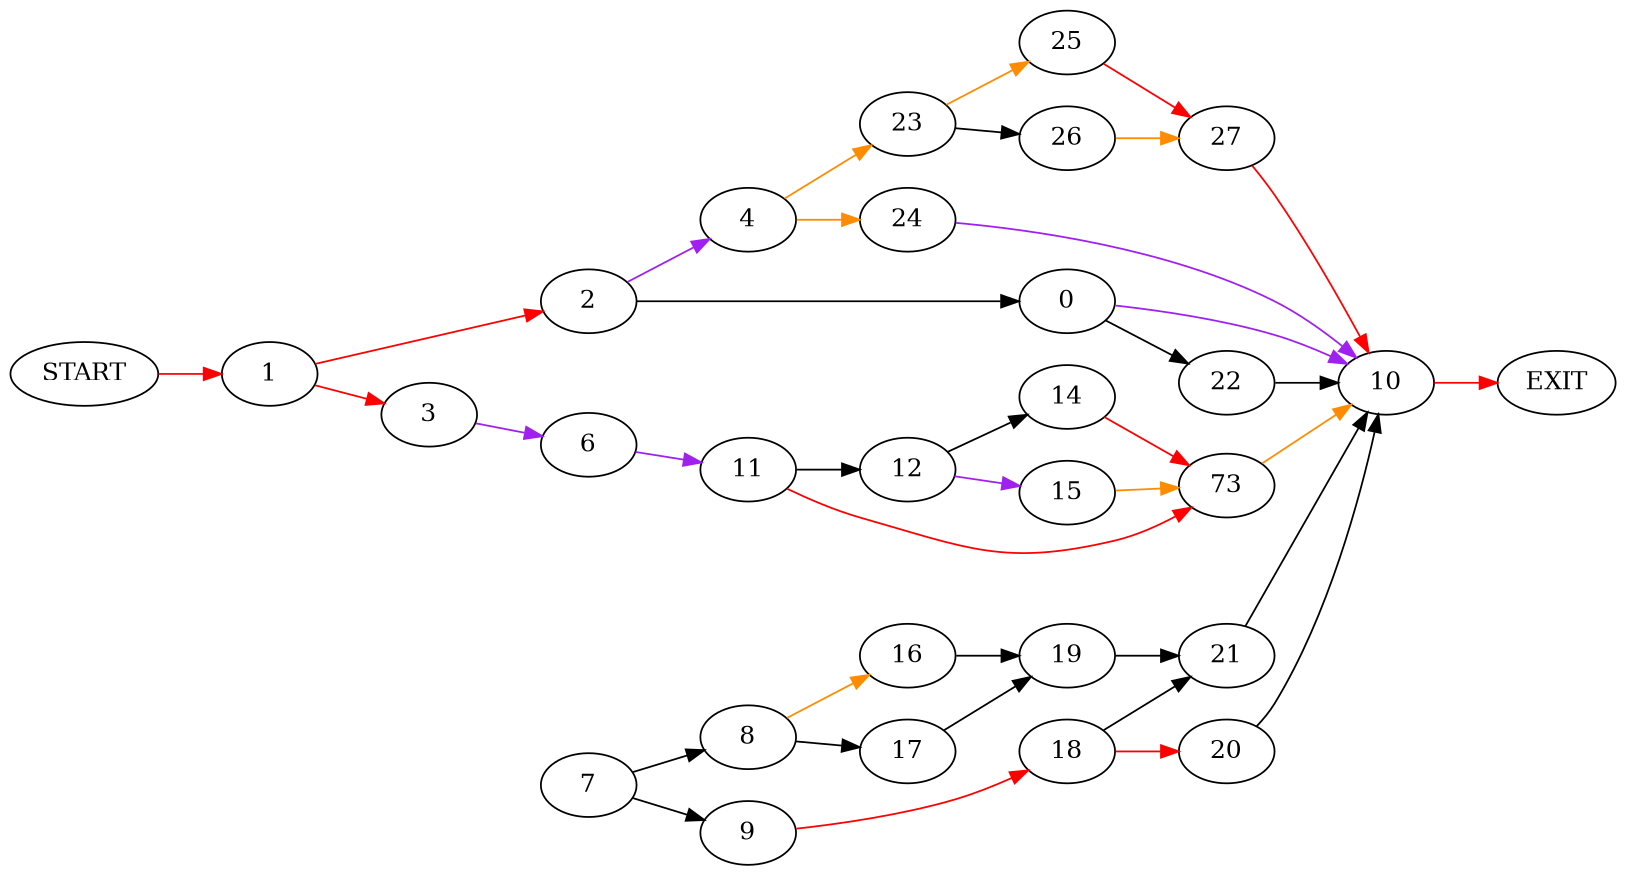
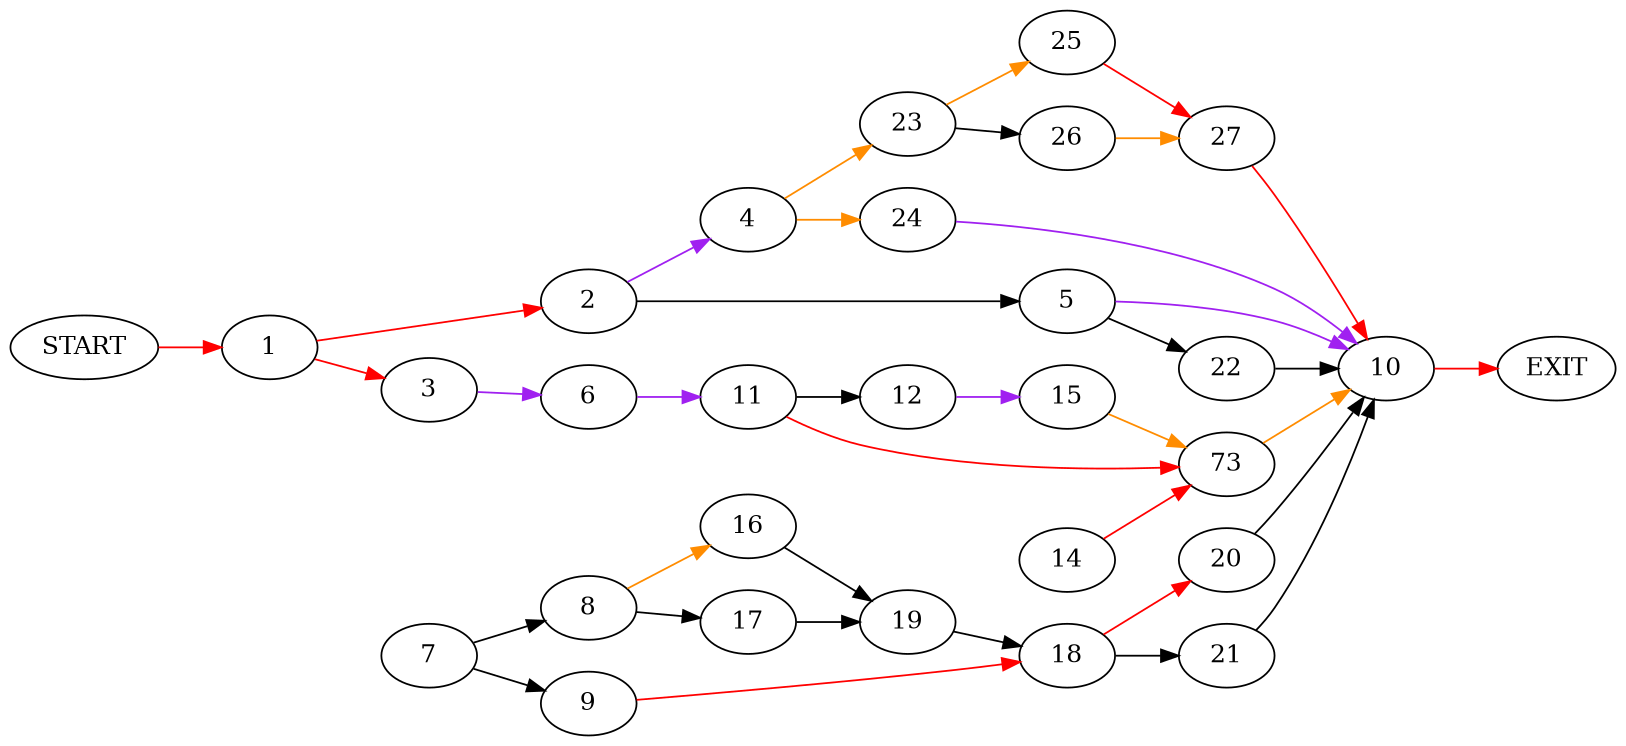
(1067, 301) -> (1067, 301)
(979, 437) -> none
(1138, 656) -> (979, 637)
